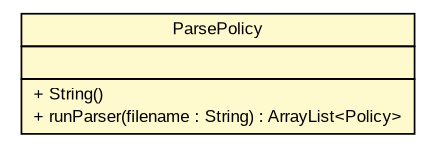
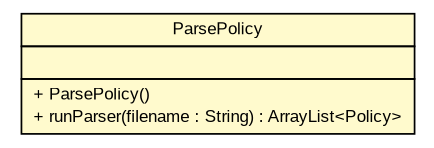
(69, 94) -> (92, 94)
